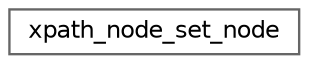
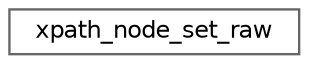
(154, 32) -> (154, 32)
